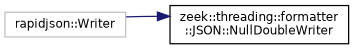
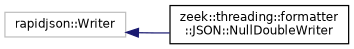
(142, 16) -> (154, 33)
